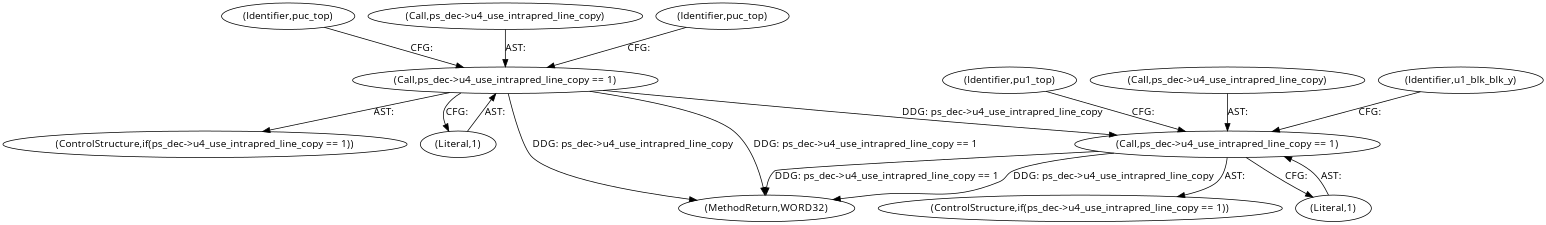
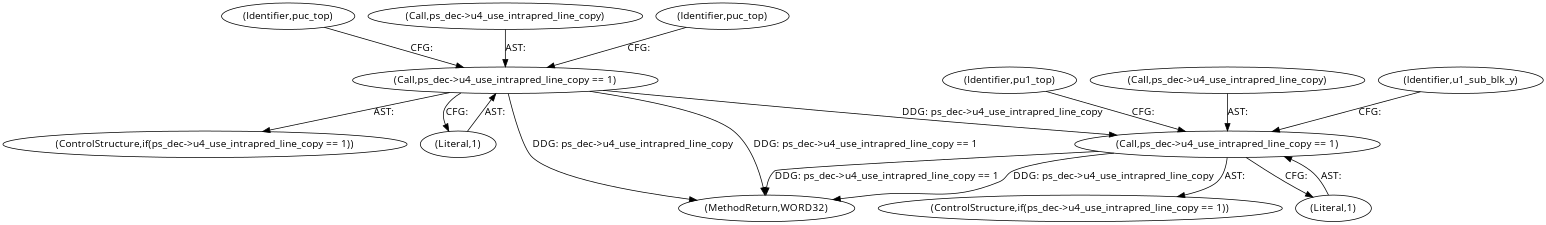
(1461, 80) -> (1461, 80)
